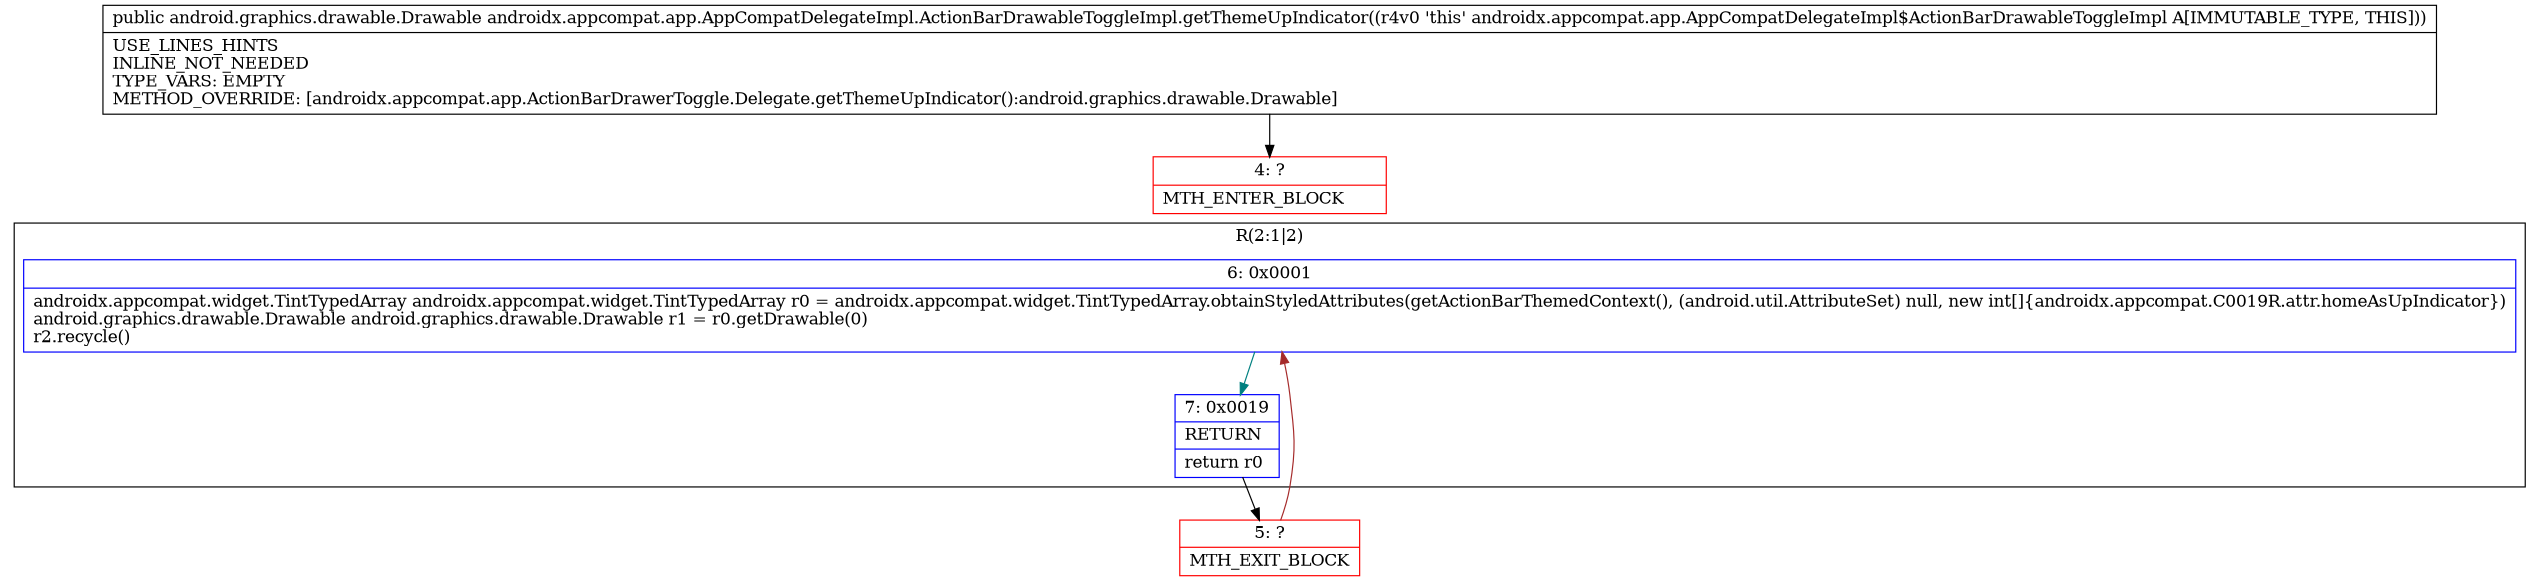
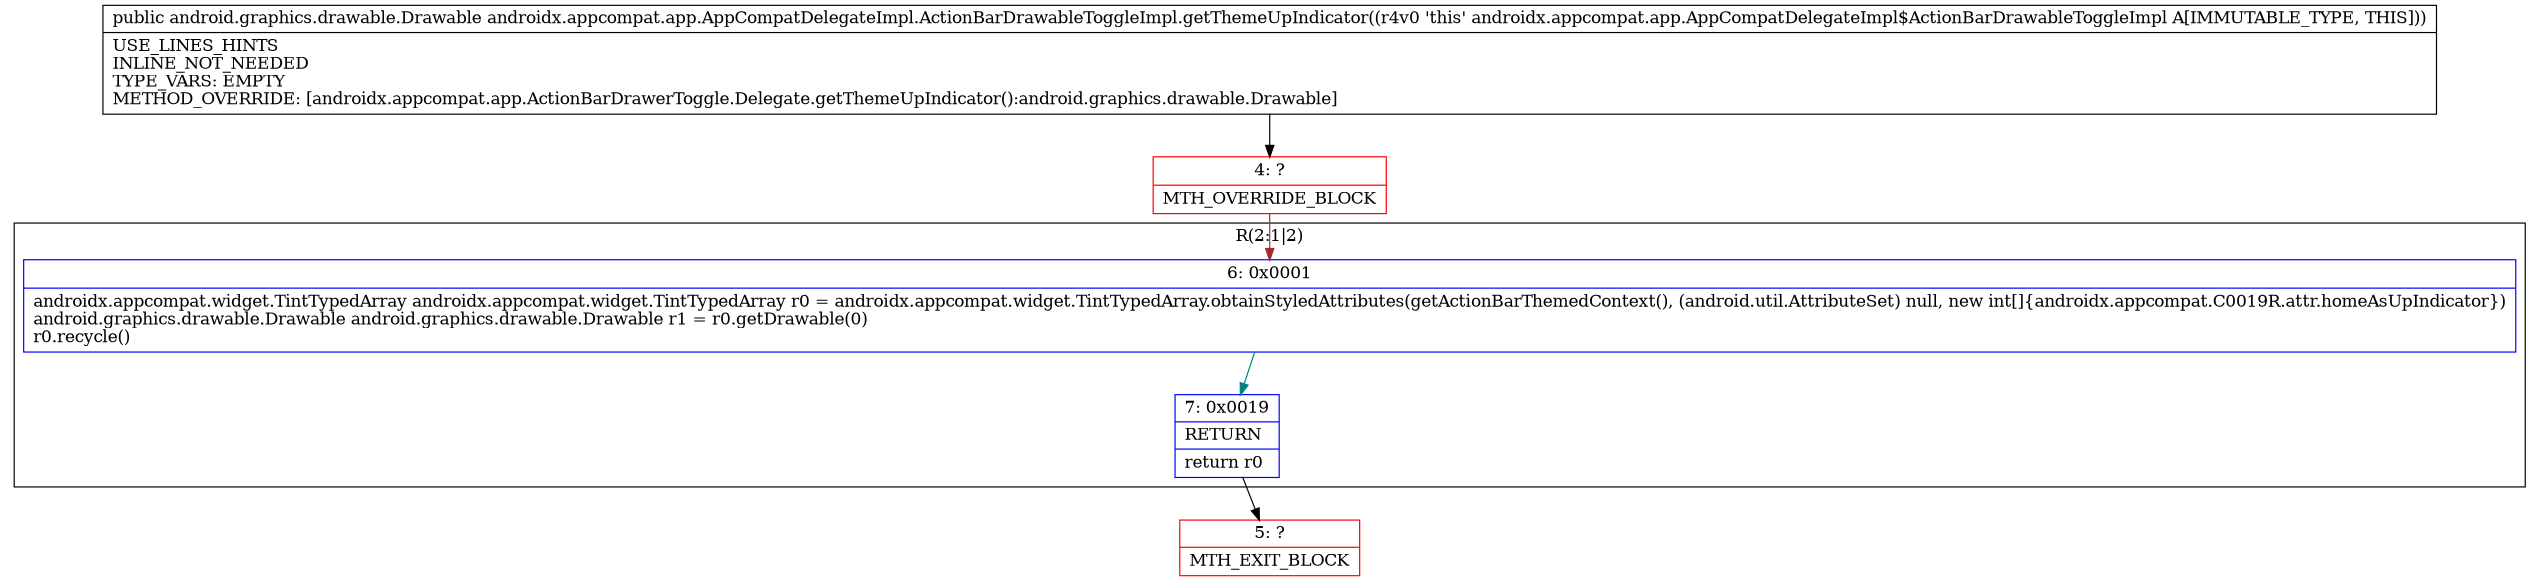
(1254, 199) -> (1270, 199)
(82, 337) -> (82, 337)
(1294, 442) -> (1270, 231)
